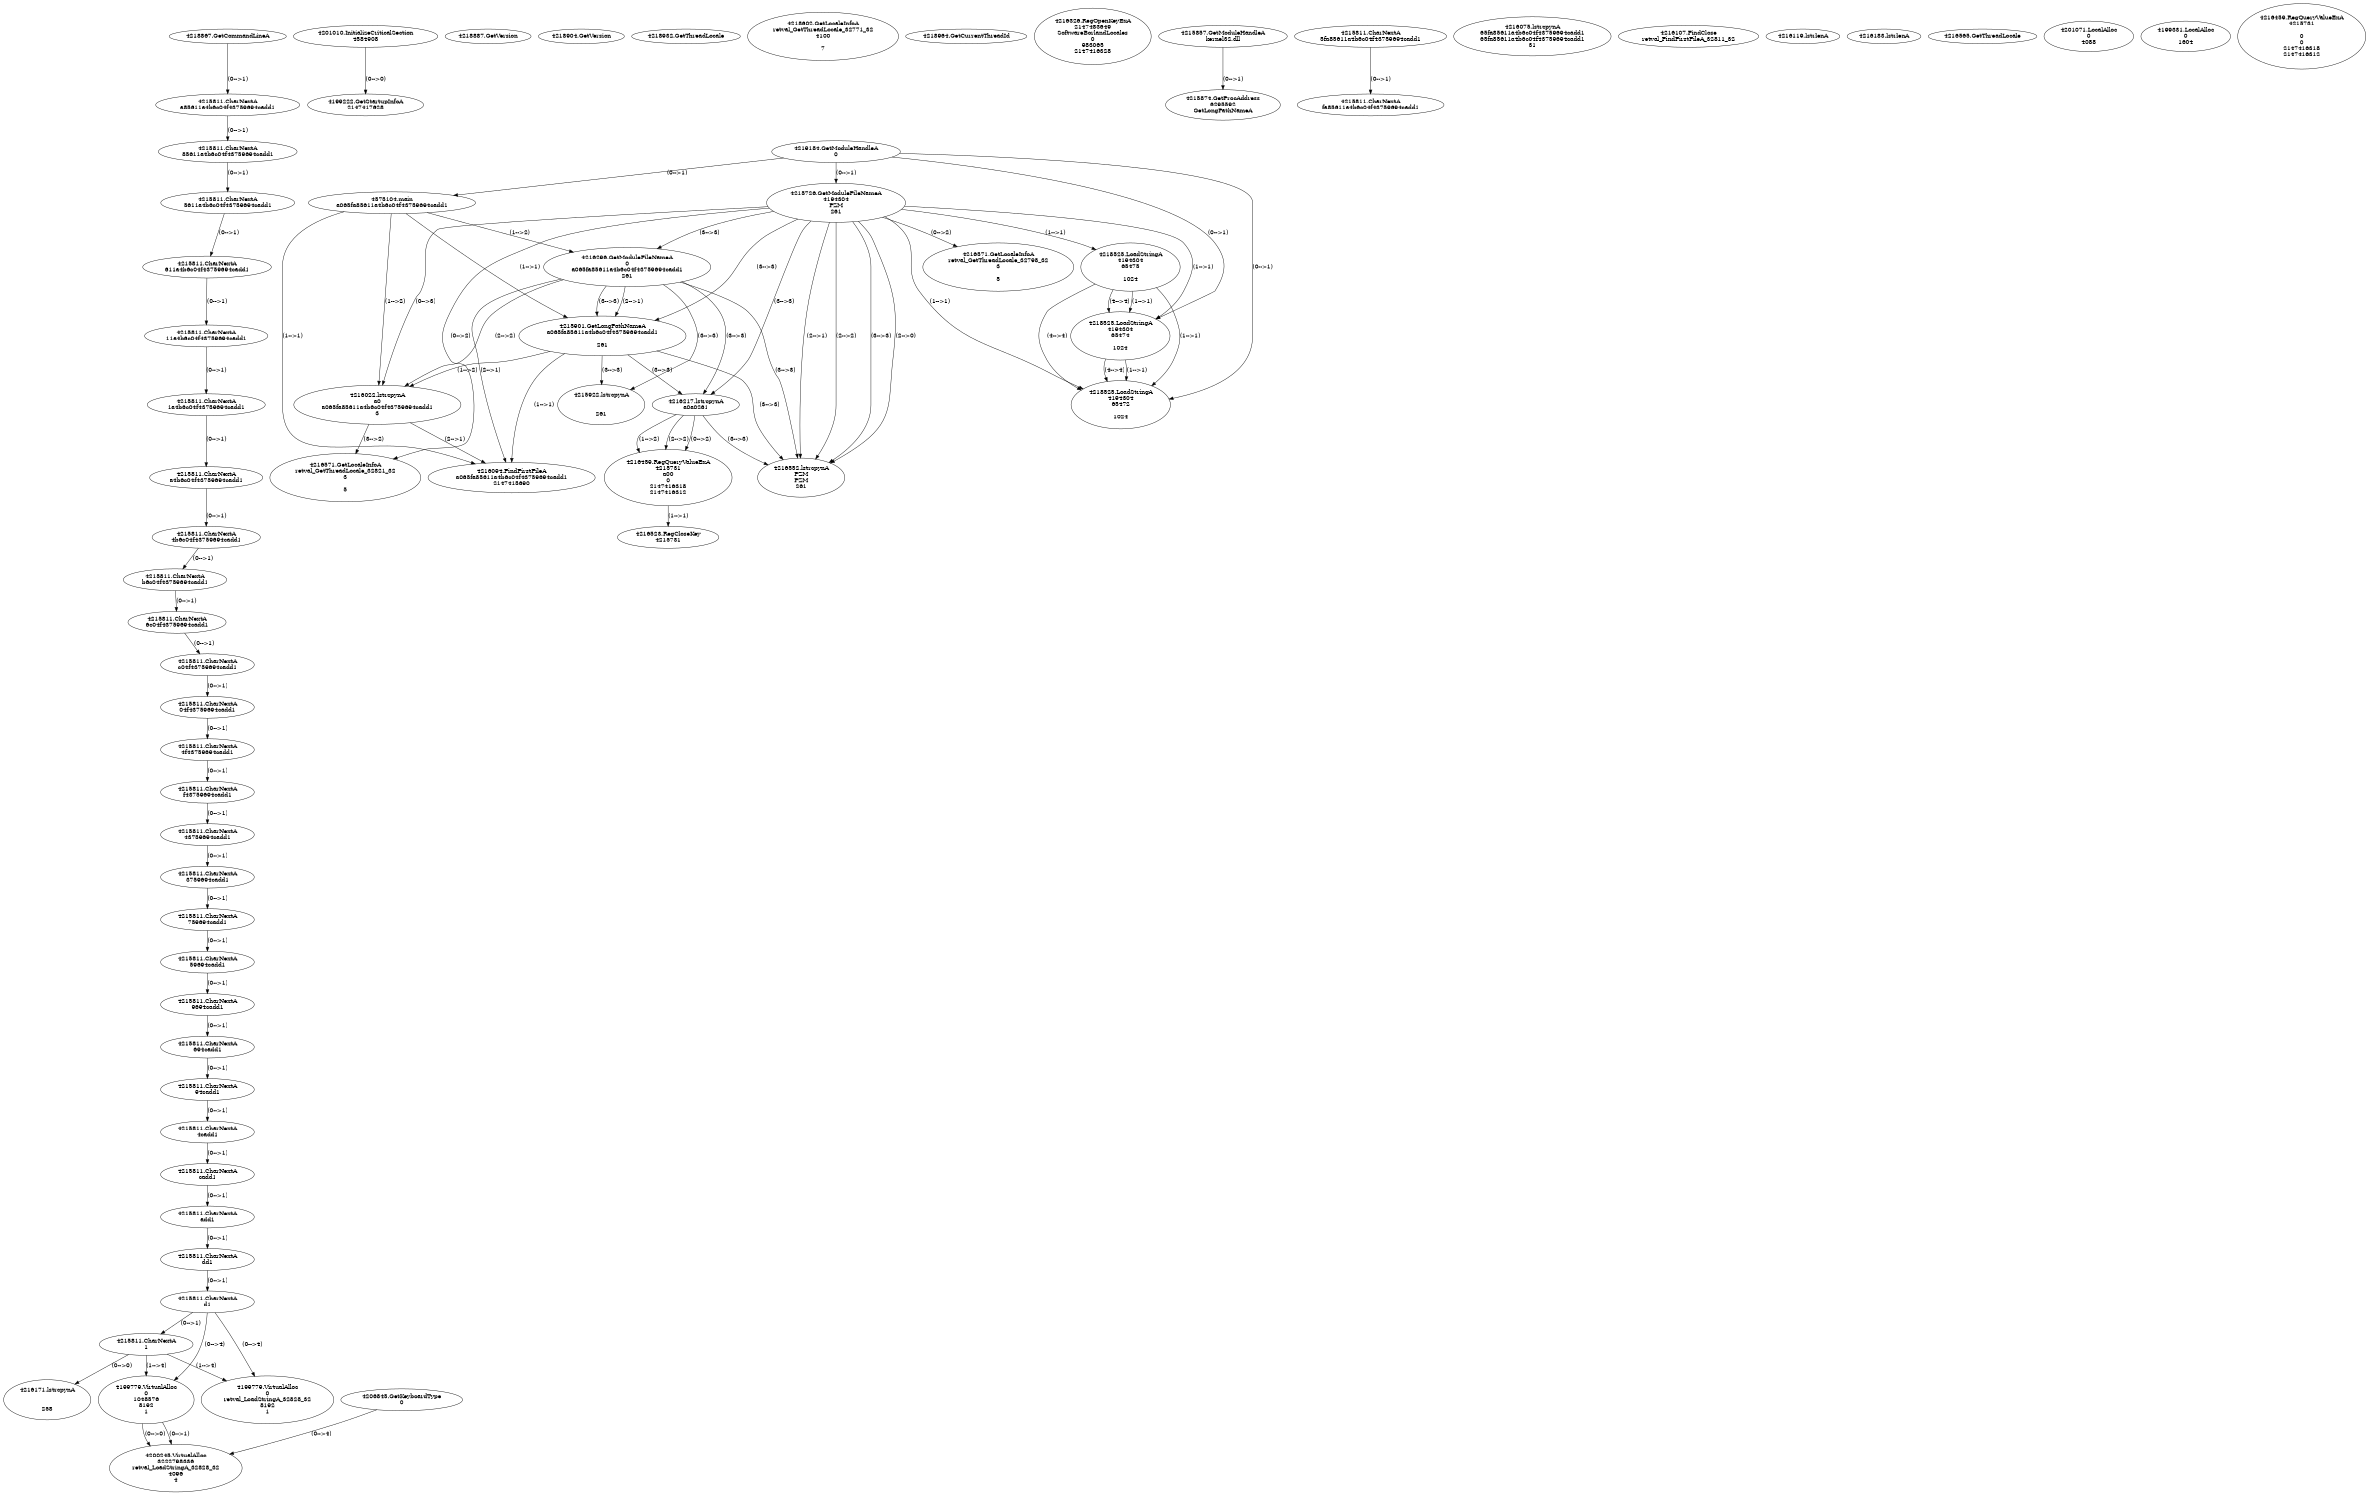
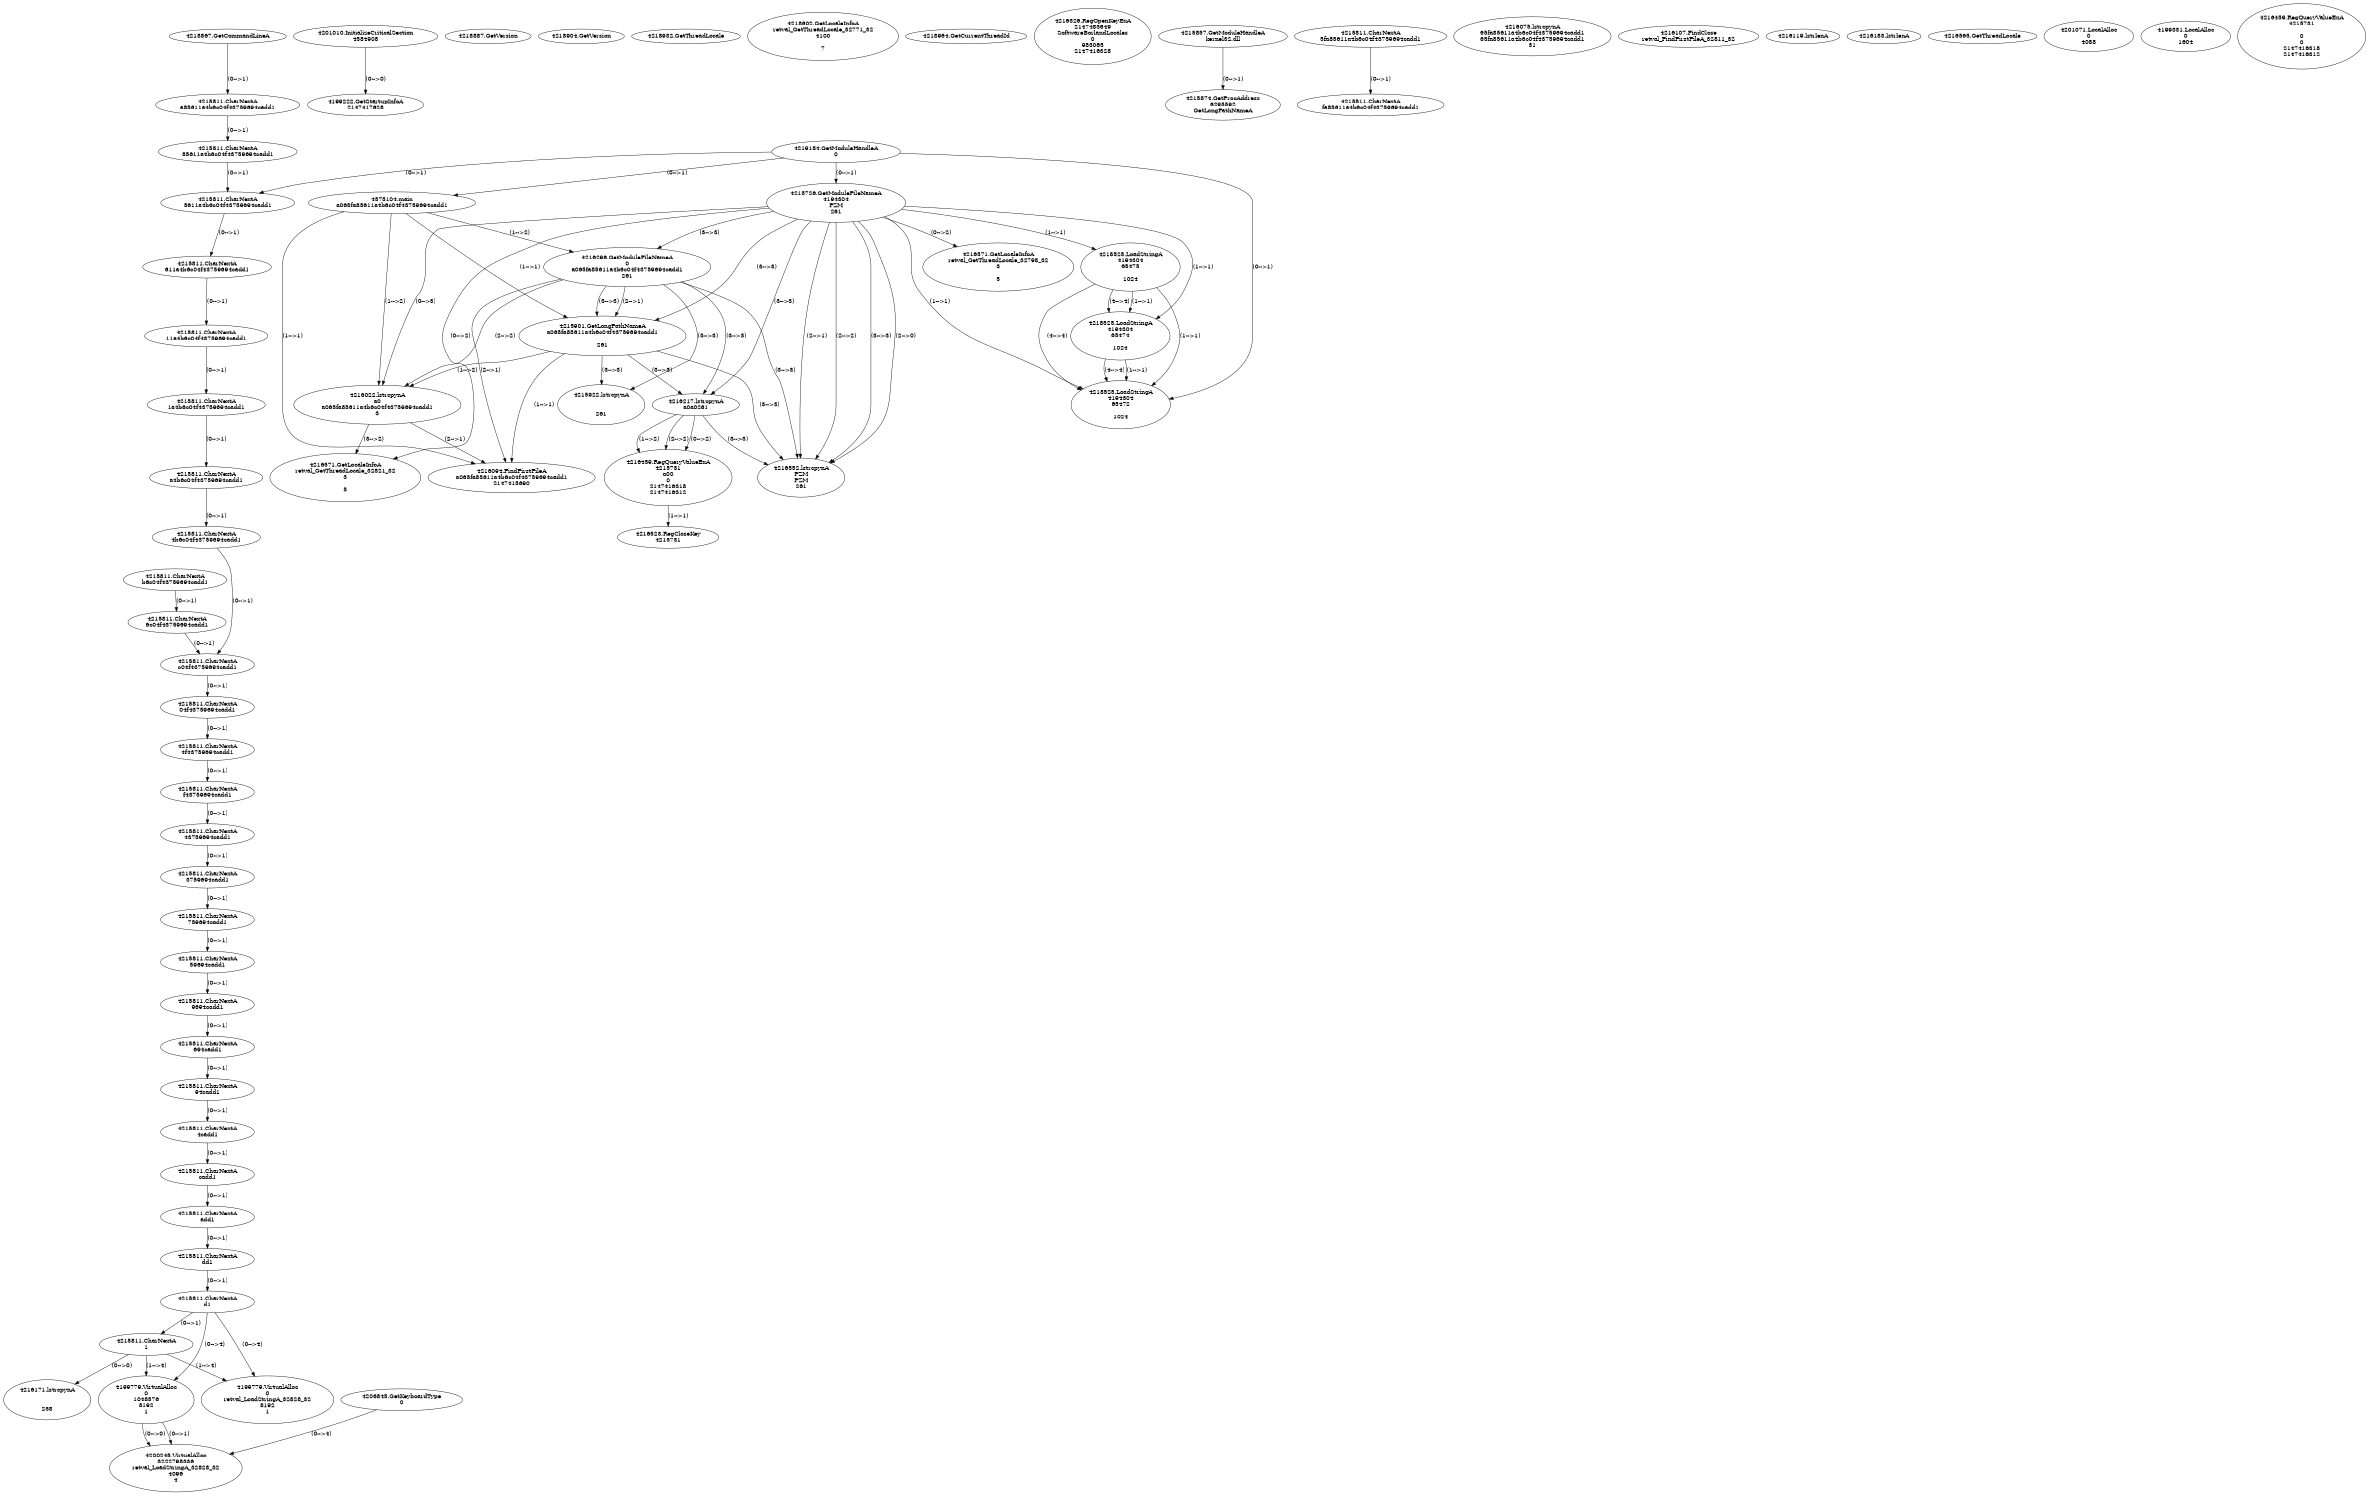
(1115, 195) -> (517, 161)
(192, 557) -> (232, 599)
